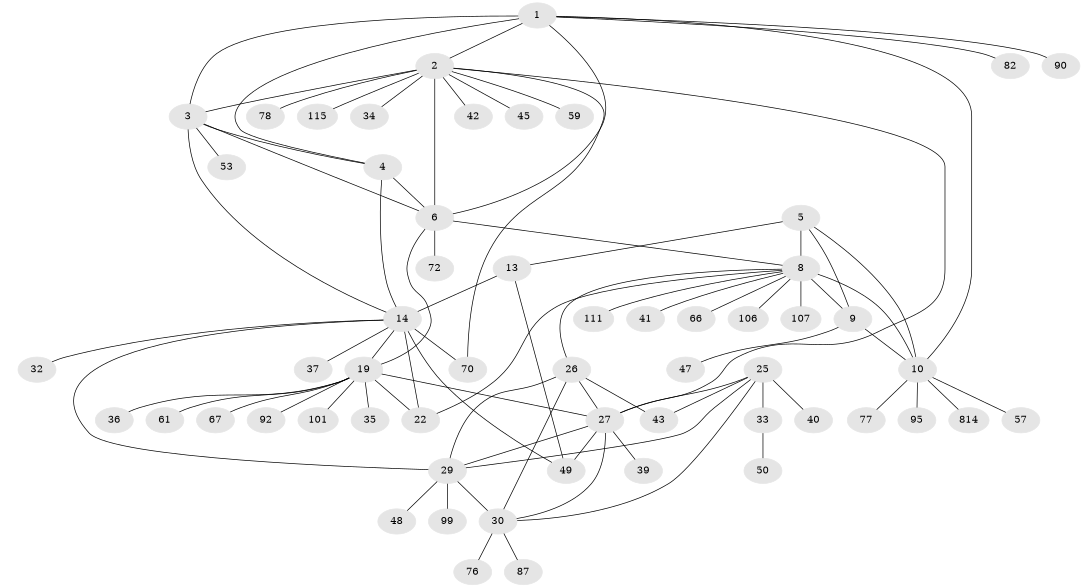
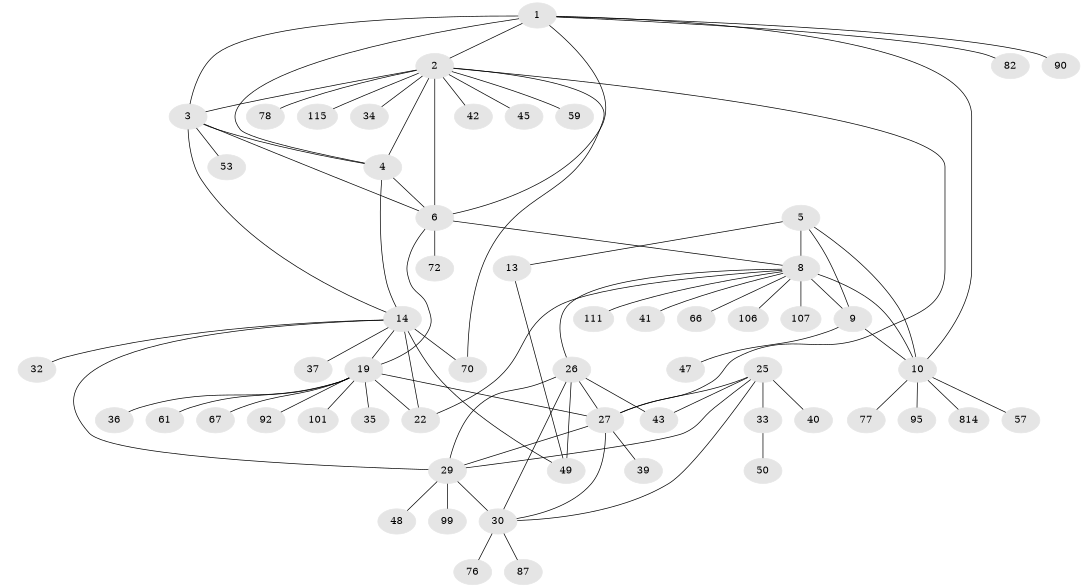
none -> (409, 117)
(457, 294) -> none
(586, 446) -> (569, 420)
